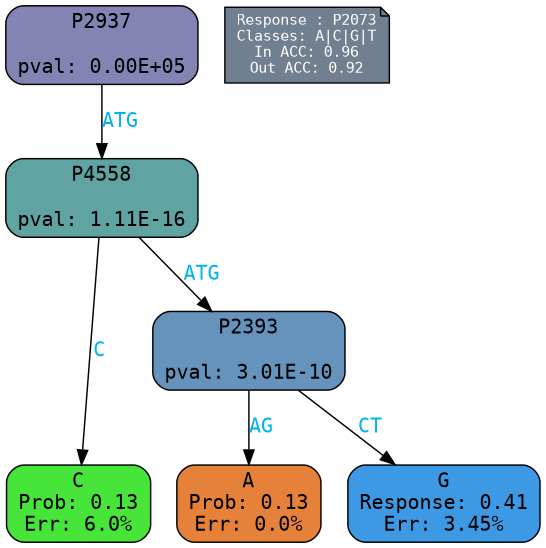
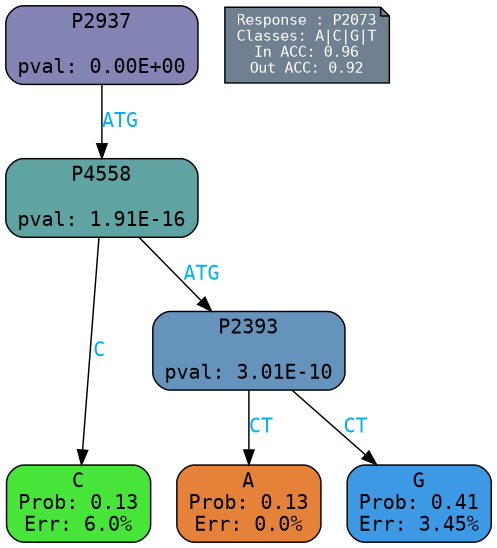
(102, 45) -> (102, 45)
(102, 198) -> (102, 198)
(261, 427) -> (261, 427)
(444, 504) -> (419, 504)
